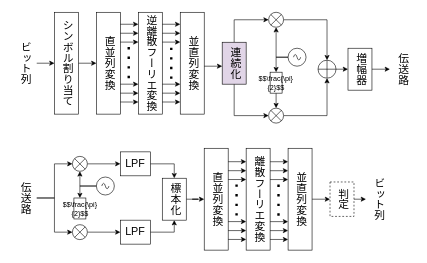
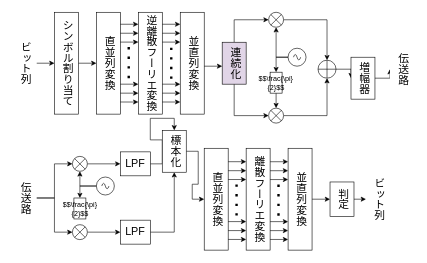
(360, 69) -> (363, 78)
(174, 200) -> (174, 152)
(342, 200) -> (342, 200)
